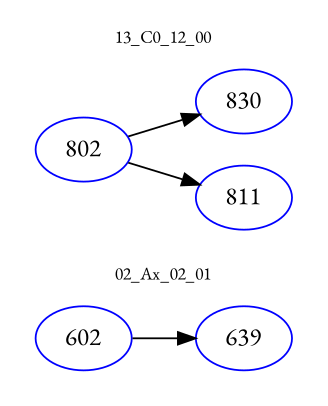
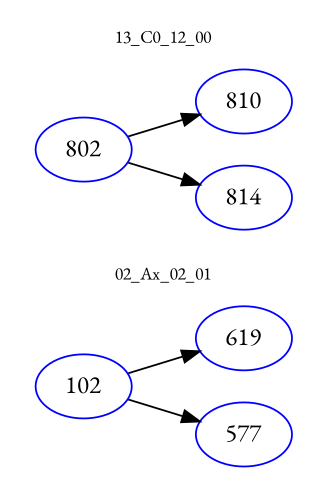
(244, 101) -> (244, 101)
(244, 198) -> (244, 198)
(84, 338) -> (84, 386)
(244, 338) -> (244, 338)
none -> (244, 434)
